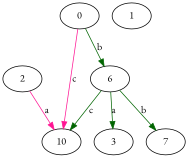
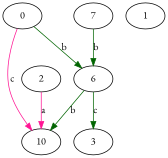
(135, 108) -> (93, 44)
(92, 110) -> (73, 110)
(114, 110) -> (96, 110)
